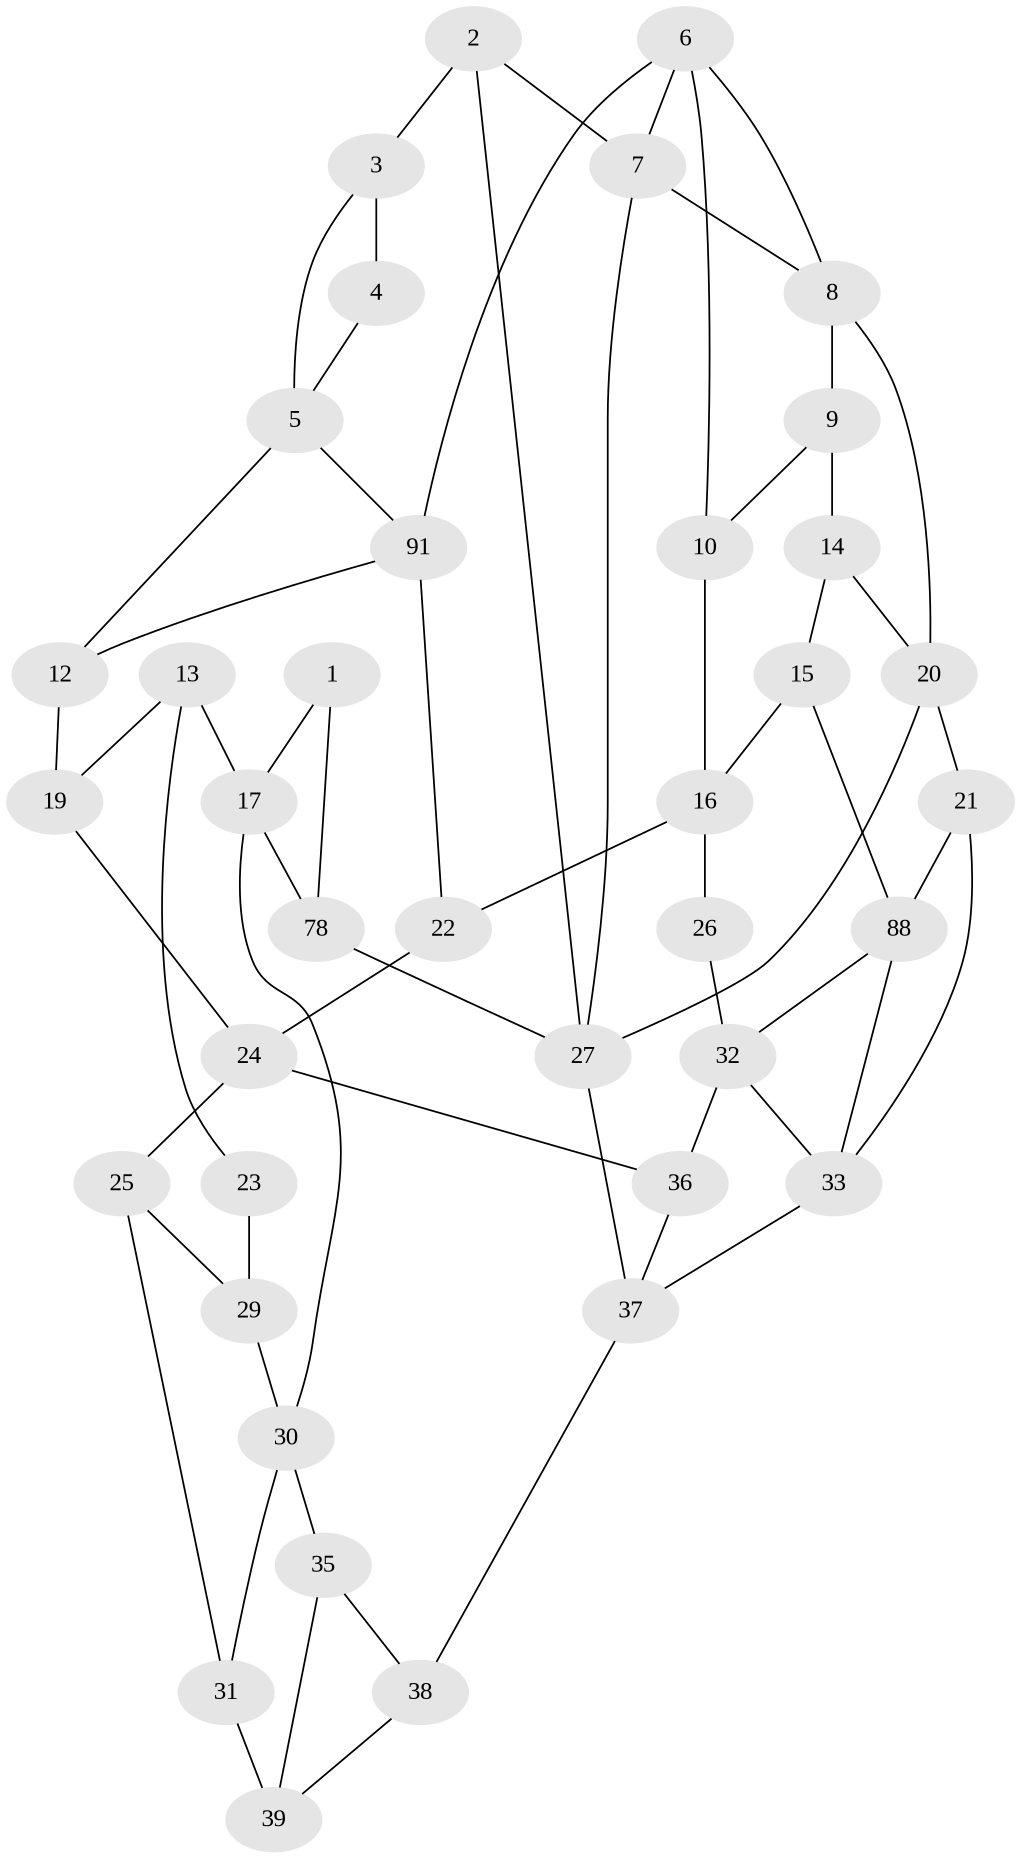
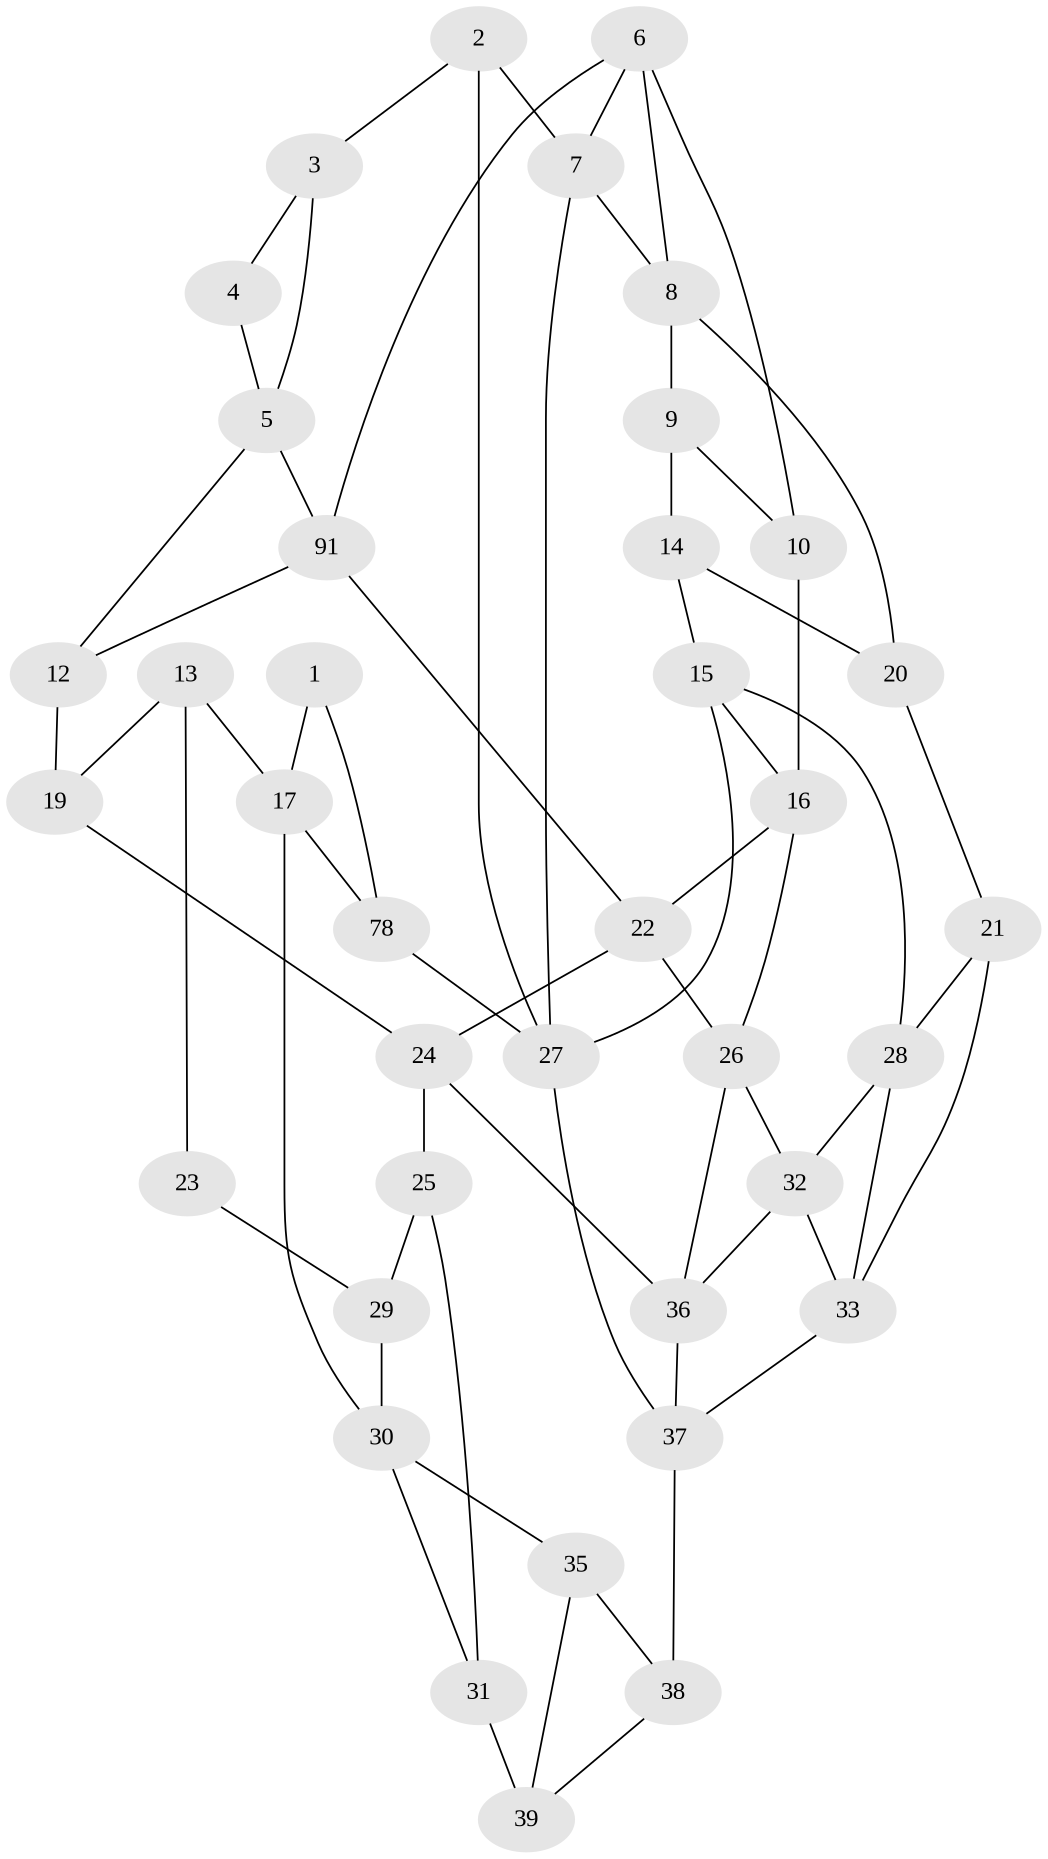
(812, 911) -> (727, 905)
(899, 929) -> (896, 1056)
none -> (691, 998)
none -> (705, 1183)
